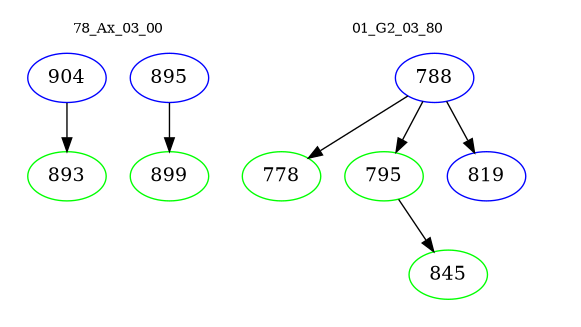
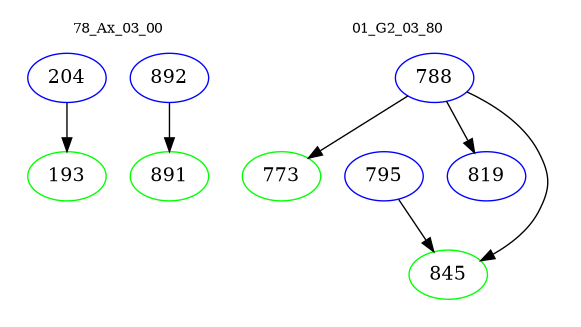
(67, 78) -> (67, 78)
(169, 78) -> (169, 78)
(413, 121) -> (545, 166)
(67, 176) -> (67, 176)
(169, 176) -> (169, 176)
(282, 176) -> (282, 176)
(384, 176) -> (384, 176)
